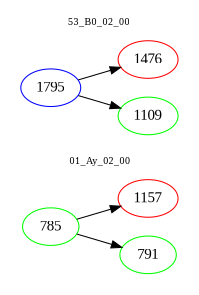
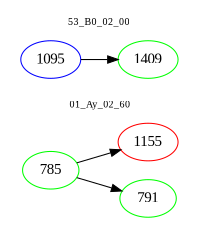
(148, 60) -> none
(51, 88) -> (51, 60)
(148, 116) -> (148, 60)
(100, 161) -> (100, 105)
(148, 198) -> (148, 142)
